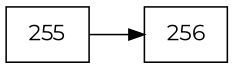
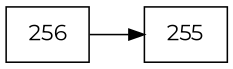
(109, 35) -> (109, 35)
